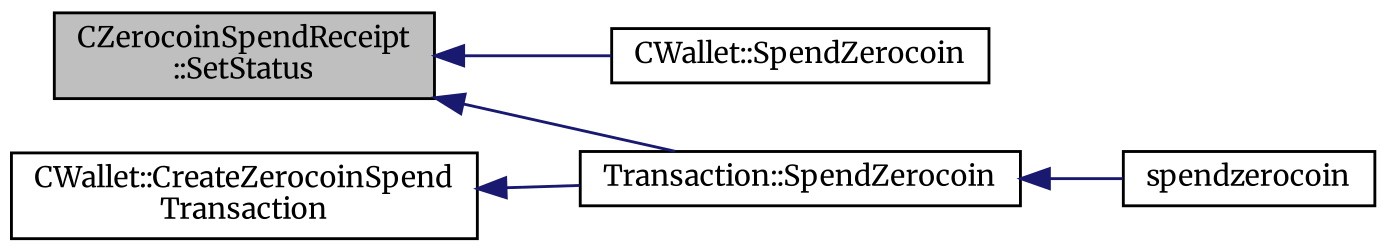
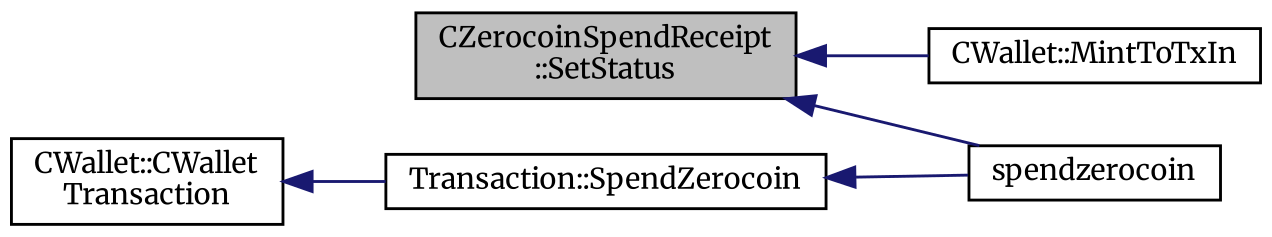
(800, 56) -> (1095, 56)
(569, 128) -> (897, 126)
(244, 196) -> (147, 182)
